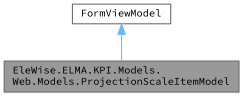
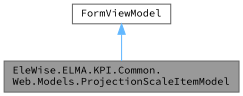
(122, 77) -> (122, 77)
